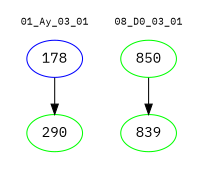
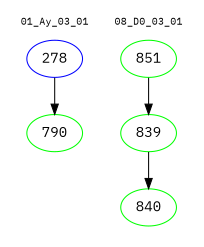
(55, 59) -> (55, 59)
(149, 59) -> (149, 59)
(55, 133) -> (55, 133)
none -> (149, 207)
